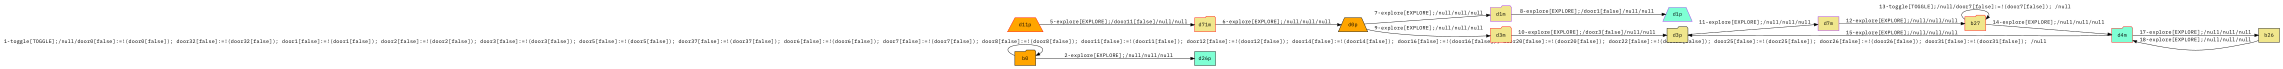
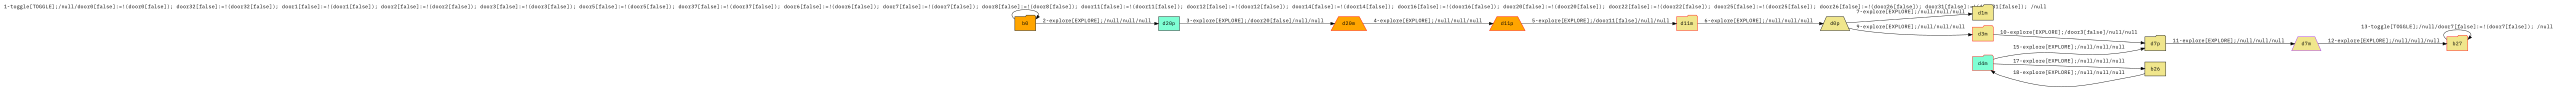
(1501, 14) -> (1983, 13)
(1677, 14) -> none
none -> (1349, 24)
(1828, 24) -> (2306, 44)
(1205, 25) -> (1687, 24)
(1353, 25) -> (1835, 24)
(2047, 29) -> none
(1677, 35) -> (2155, 44)
(1205, 59) -> (1169, 24)
